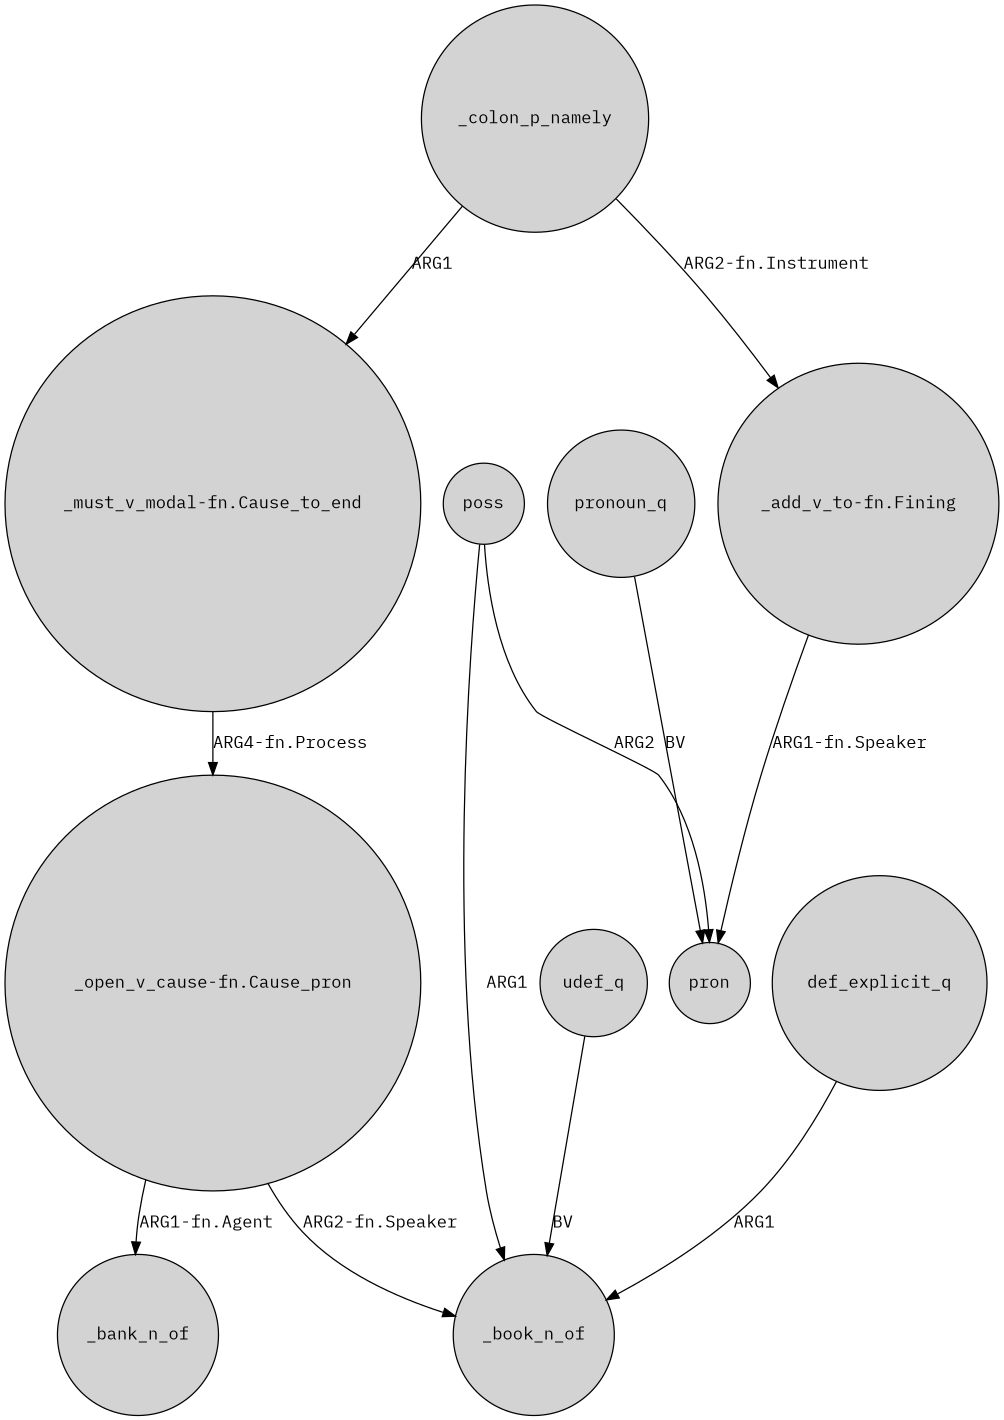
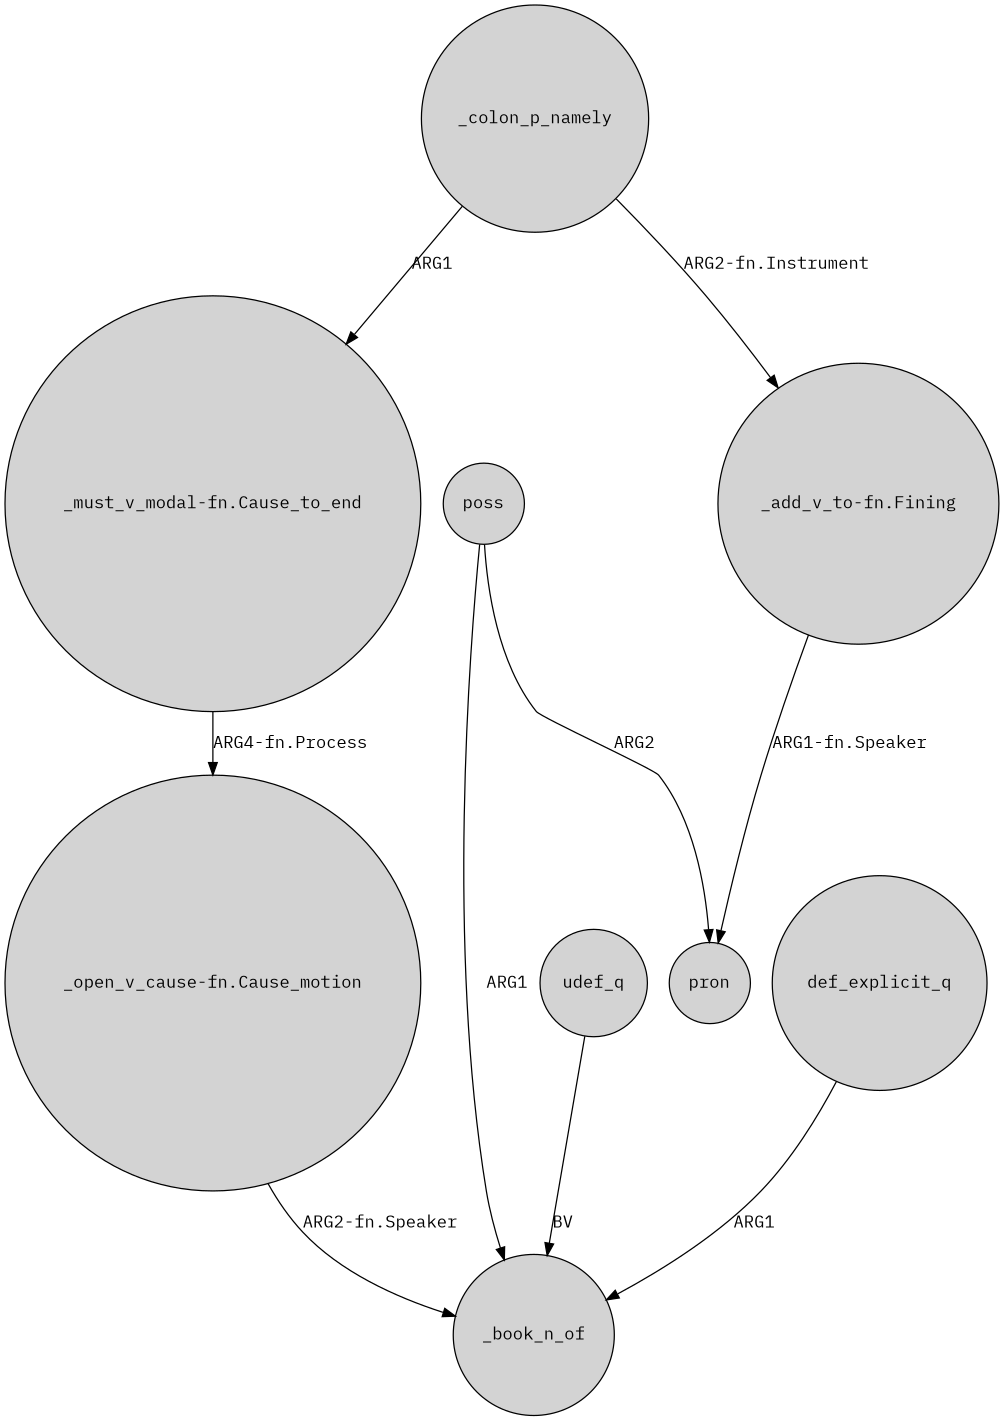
(621, 504) -> none
(213, 983) -> (213, 983)
(138, 1335) -> none
